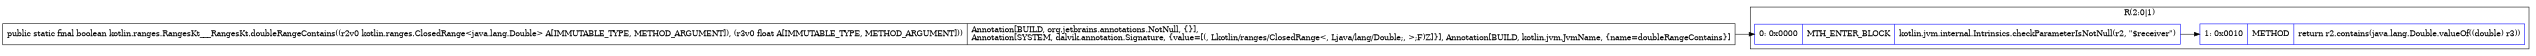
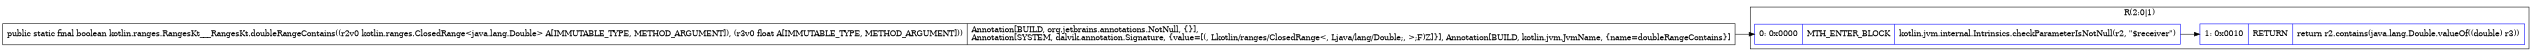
(2271, 34) -> (2270, 34)
